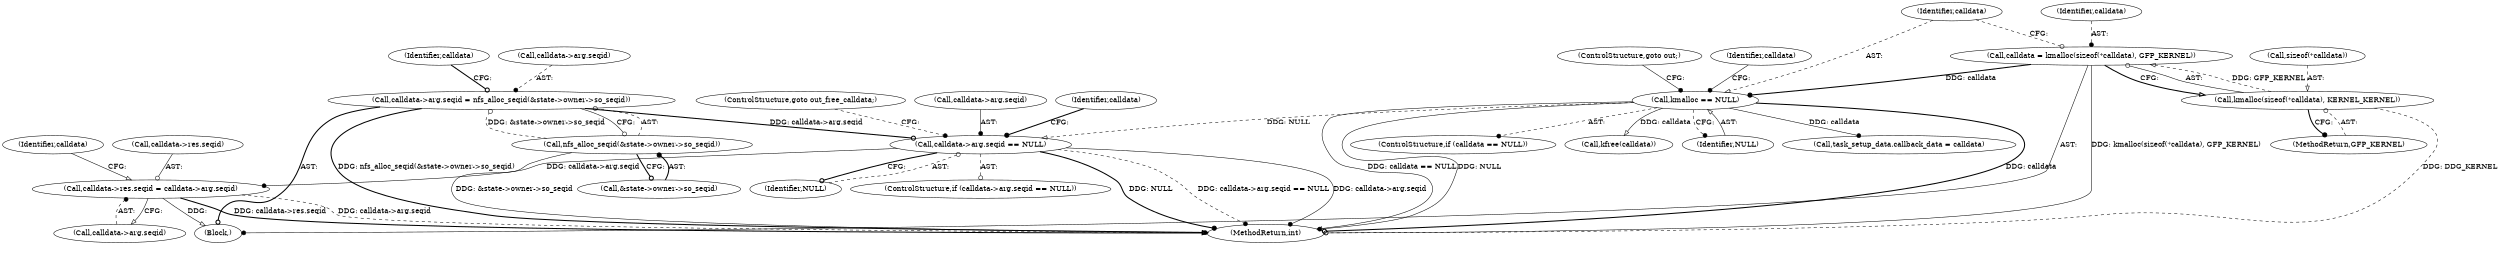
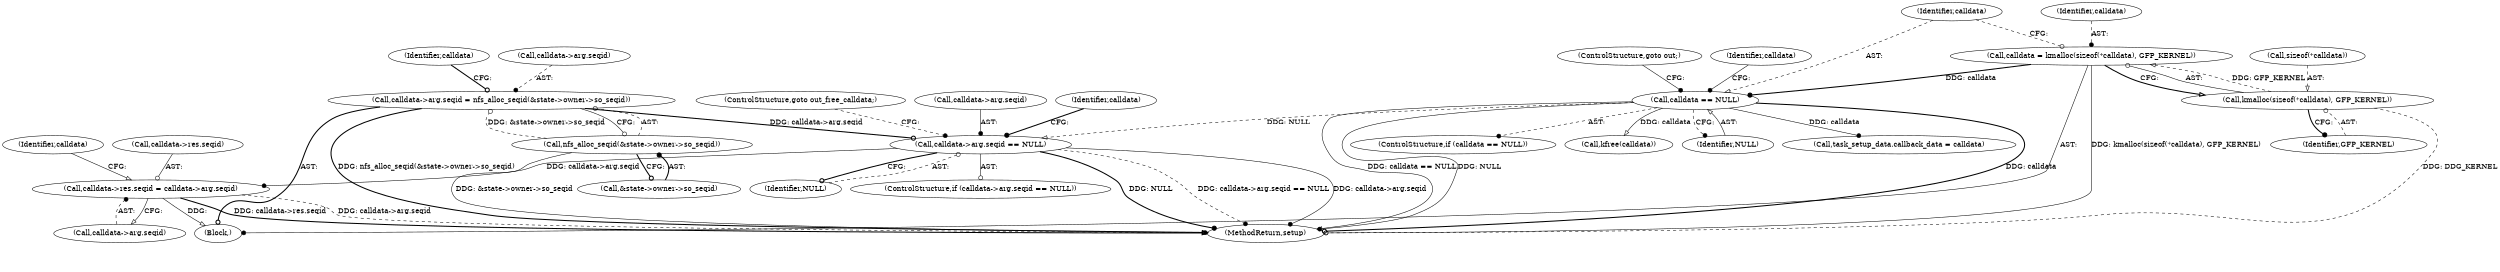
(1695, 100) -> (1695, 100)
(2308, 100) -> (2308, 100)
(2349, 145) -> (2349, 145)
(981, 165) -> (981, 165)
(1266, 233) -> (1266, 233)
